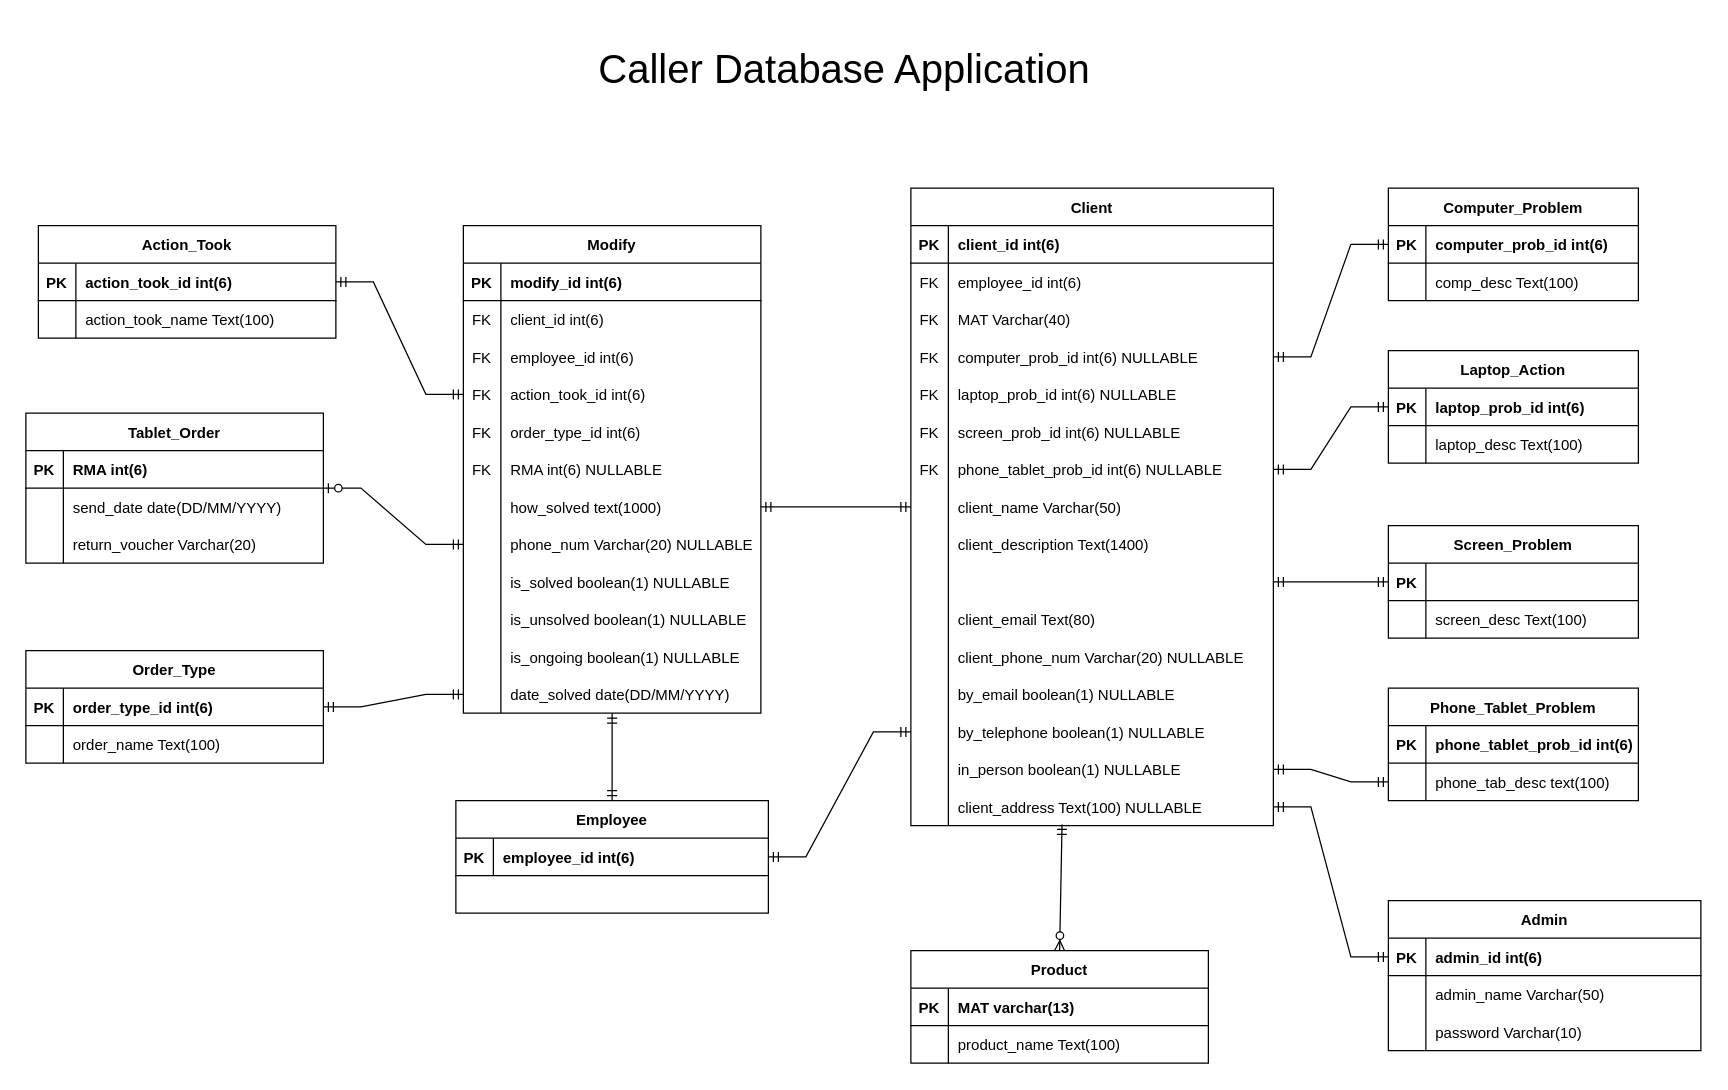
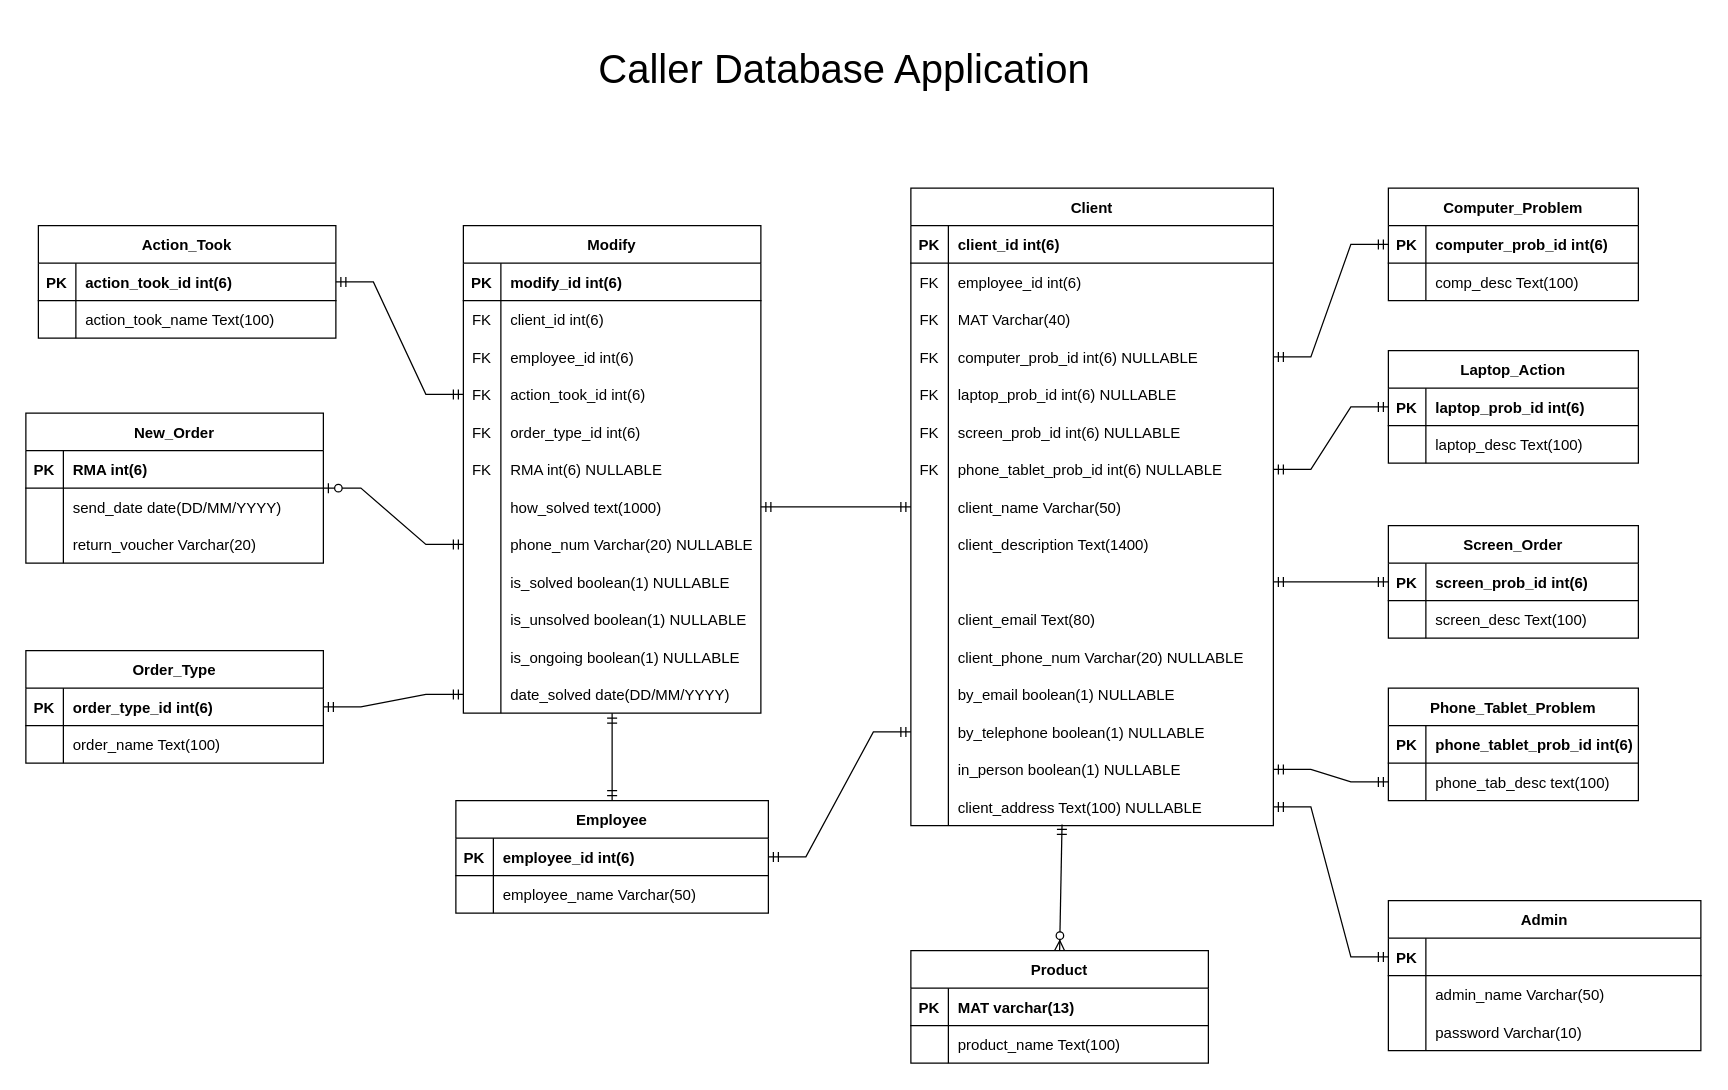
(174, 433) -> (174, 433)
(1513, 545) -> (1513, 545)
none -> (1532, 582)
none -> (631, 894)
(1563, 957) -> none
